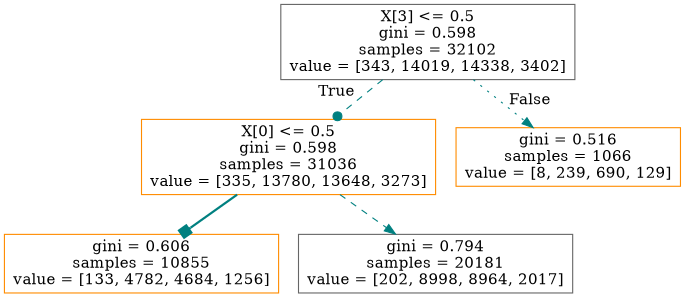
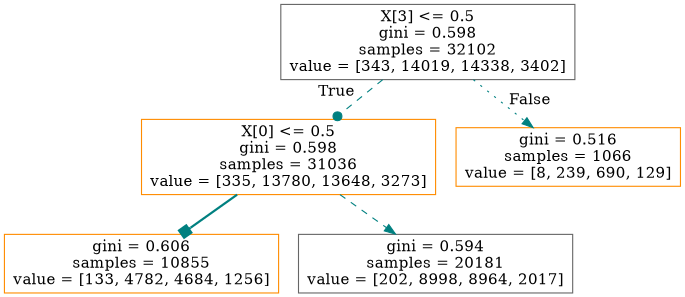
(436, 264) -> (436, 264)
